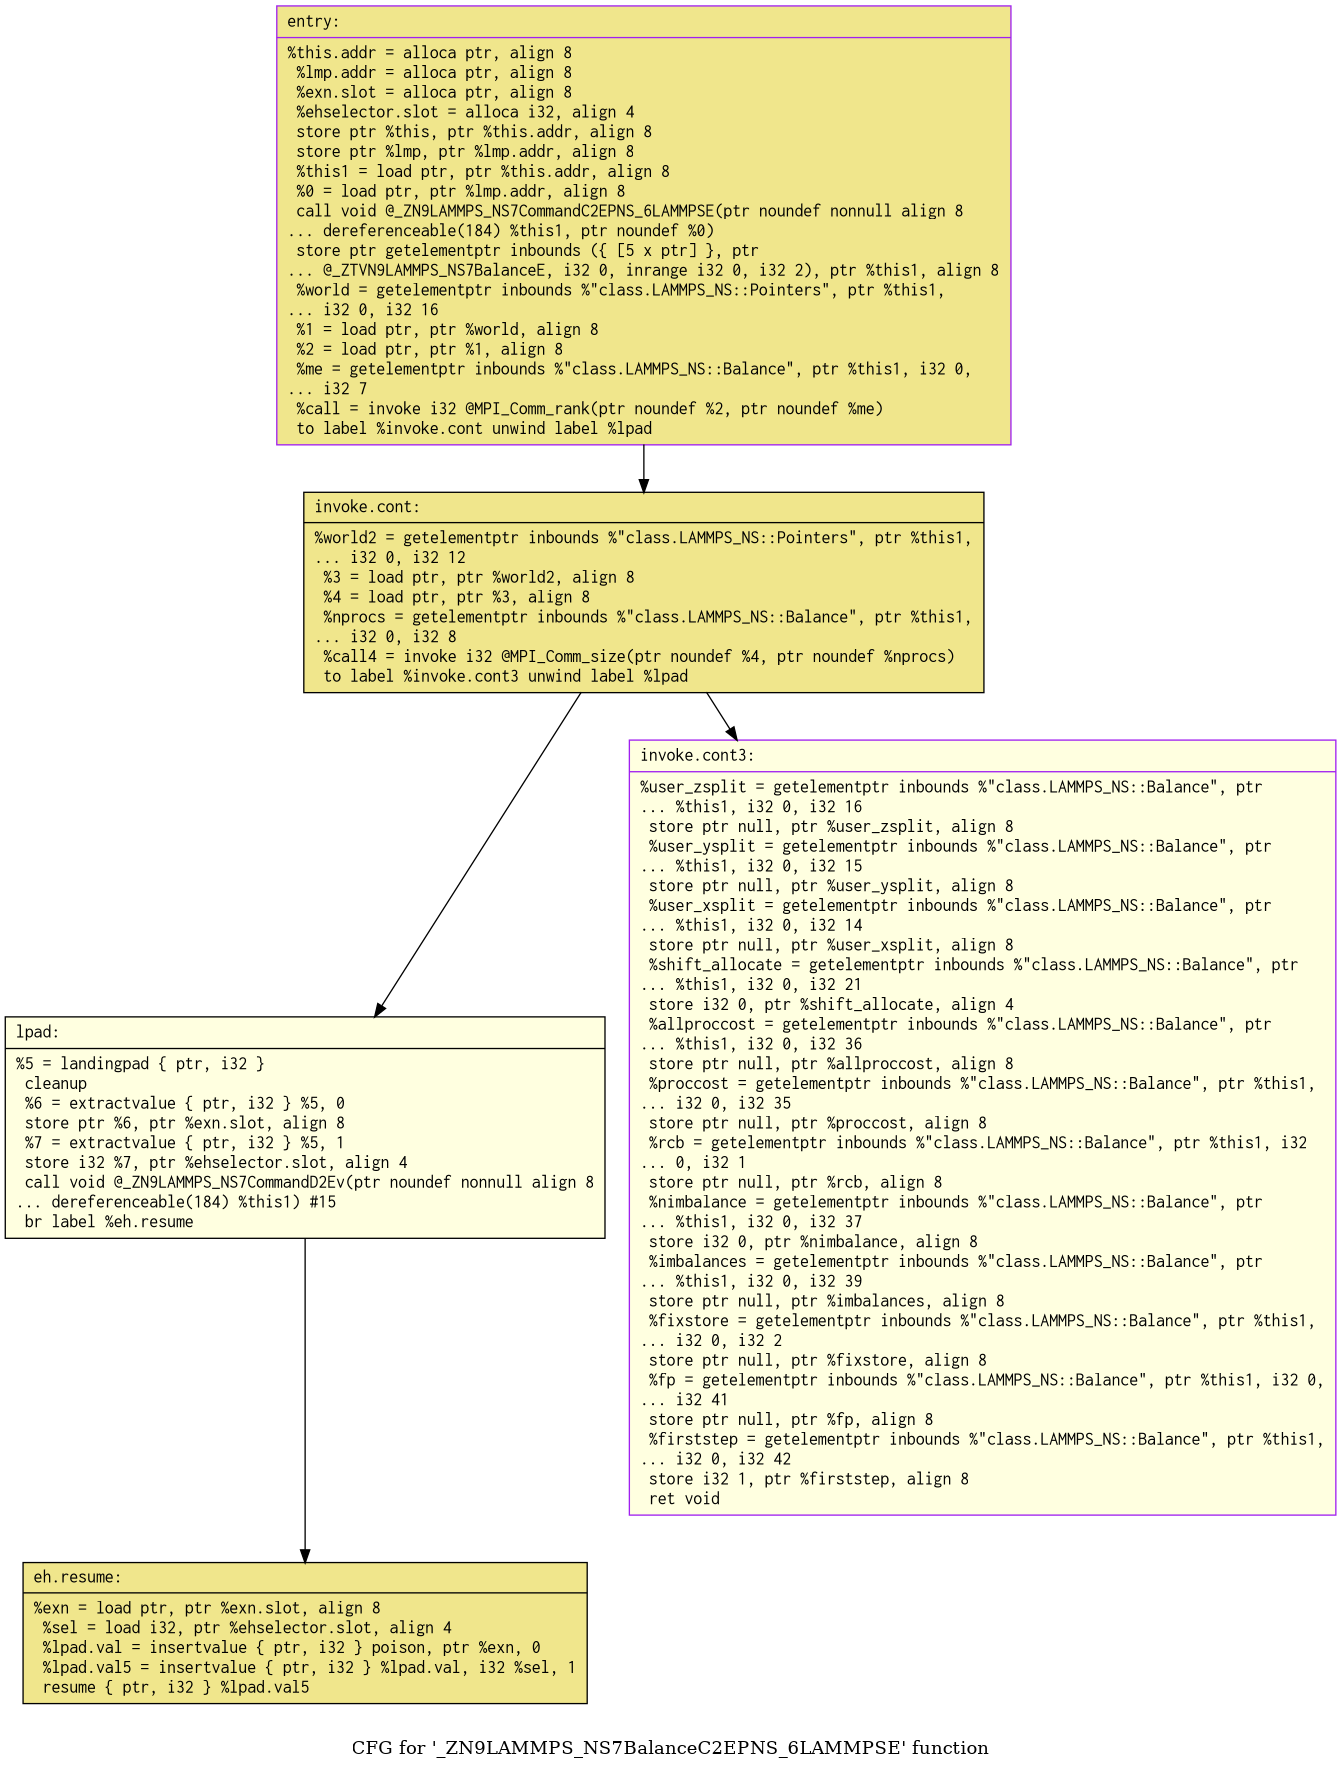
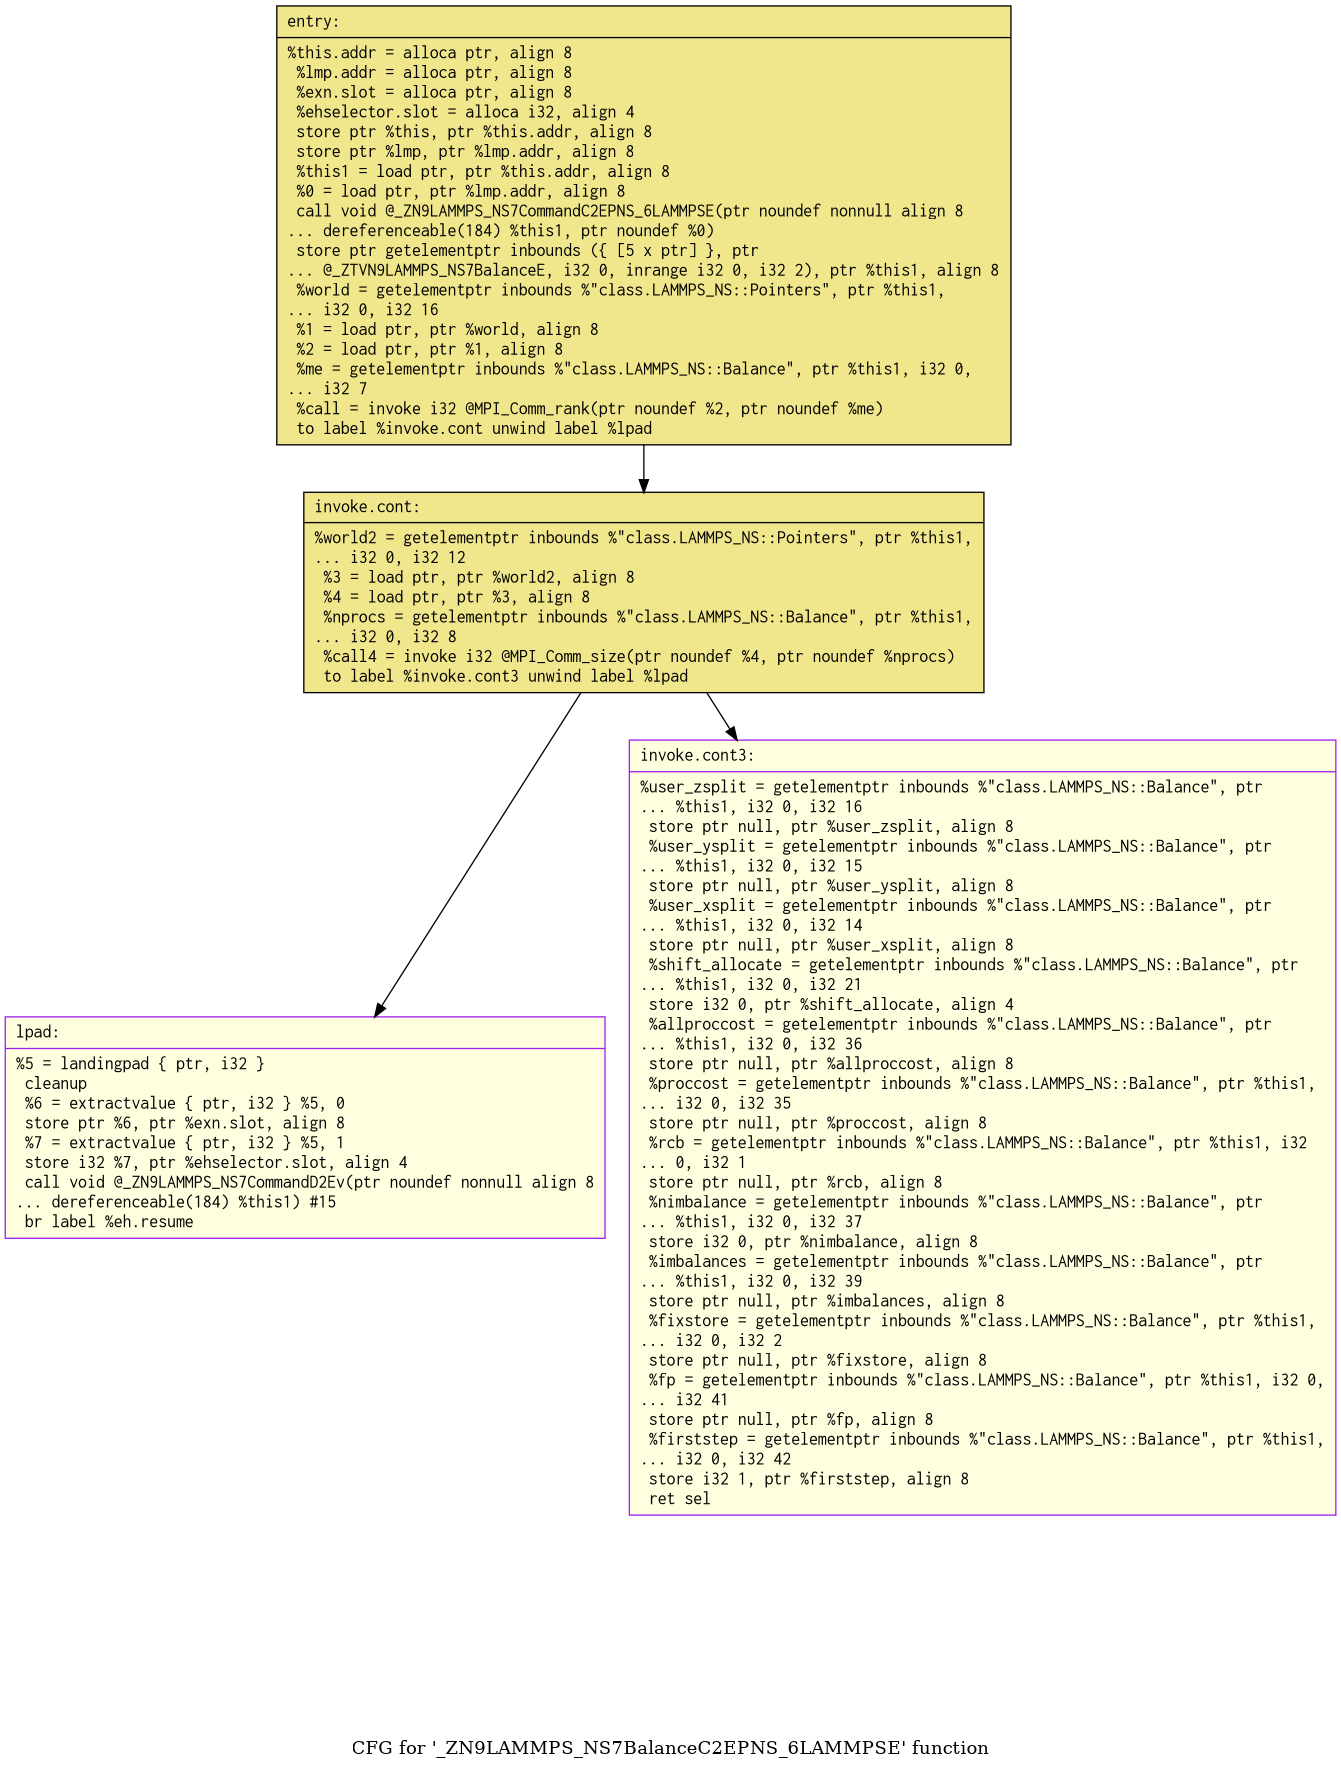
(644, 225) -> (644, 225)
(305, 1128) -> (305, 1128)
(680, 1499) -> (676, 1499)
(305, 1633) -> none
